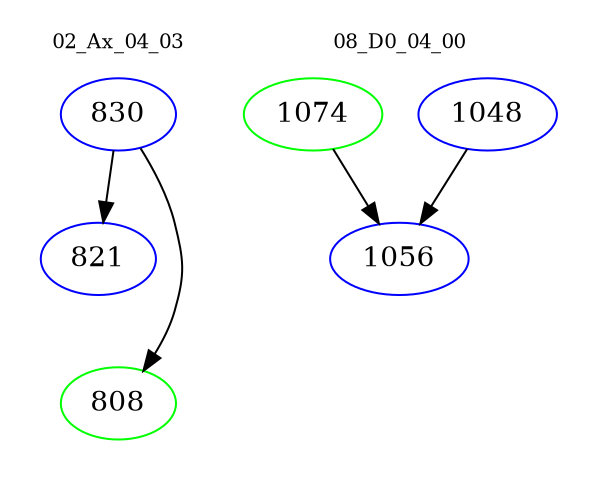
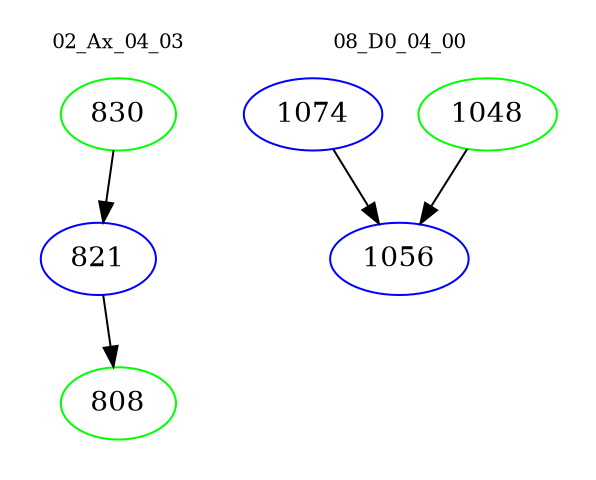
(118, 114) -> (118, 114)
(313, 114) -> (313, 114)
(488, 114) -> (488, 114)
(180, 250) -> (107, 321)
